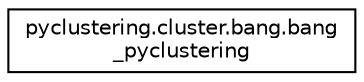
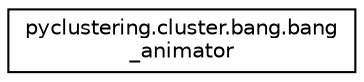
(182, 41) -> (182, 41)
